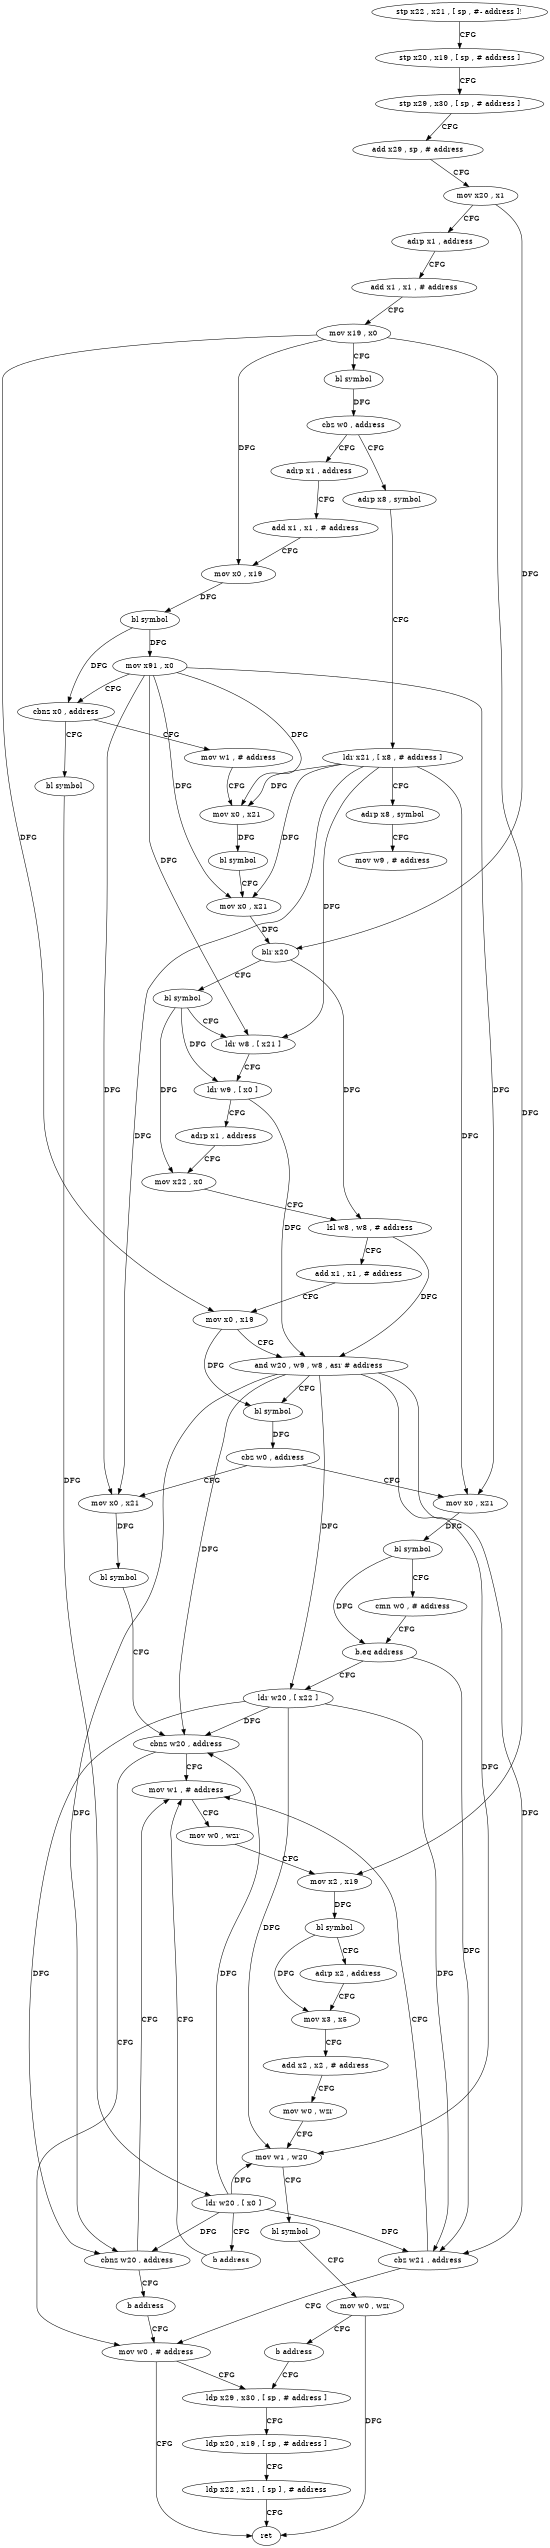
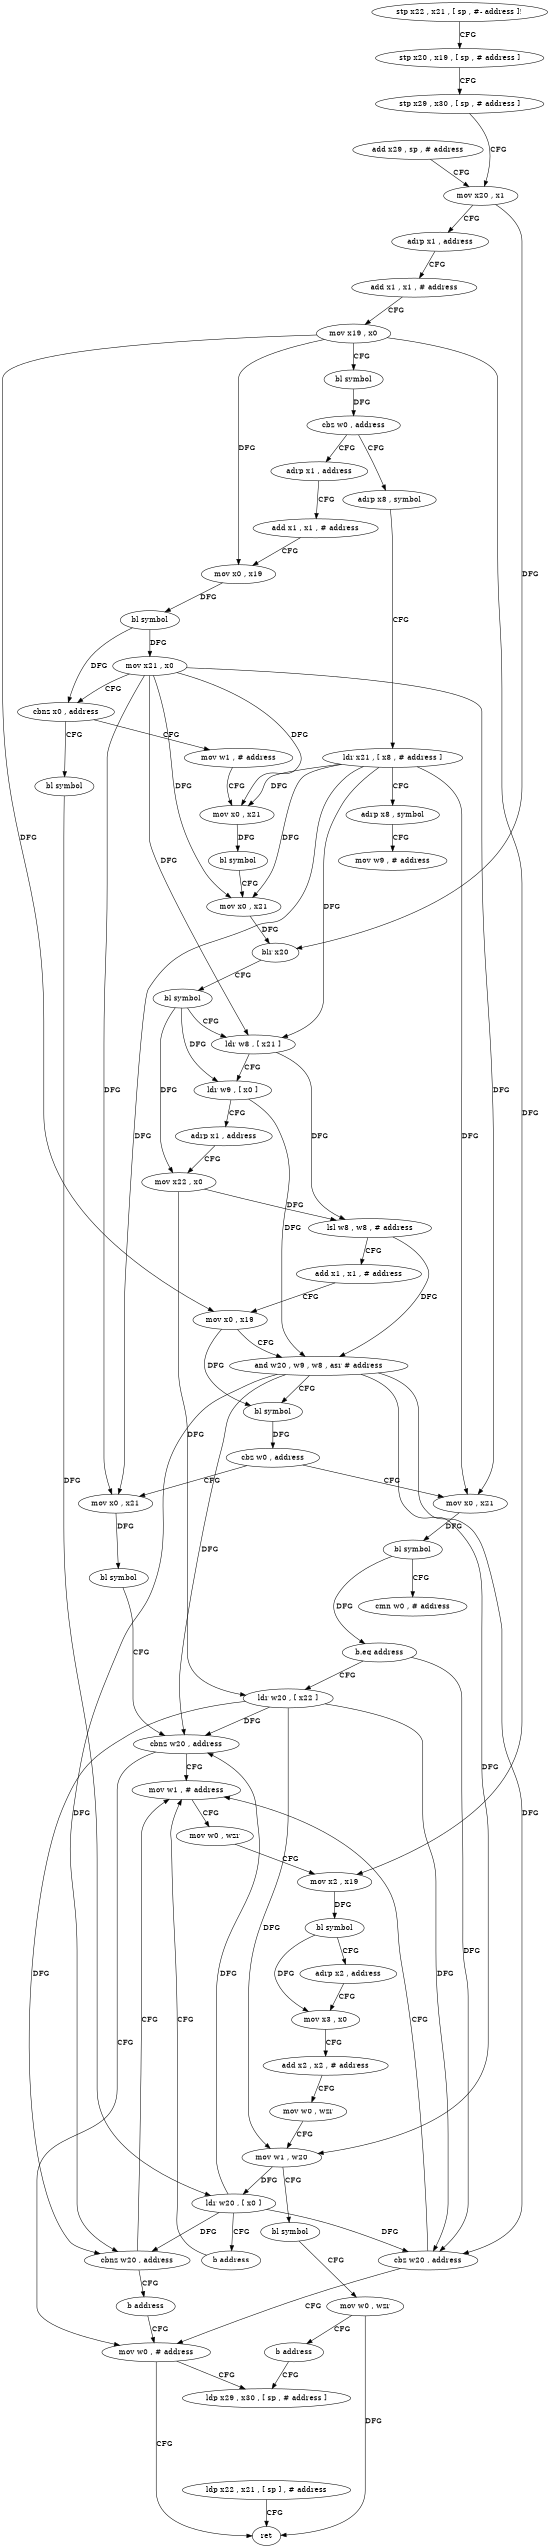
(441, 125) -> (489, 145)
(150, 666) -> (150, 666)
(344, 1077) -> (311, 1133)
(296, 1205) -> (296, 1205)
(320, 1531) -> (187, 1459)
(398, 1627) -> none
(326, 2020) -> (326, 2020)
(234, 2177) -> (260, 2179)
(428, 2260) -> (428, 2260)
(267, 2444) -> none
